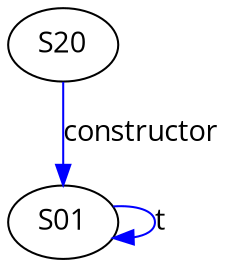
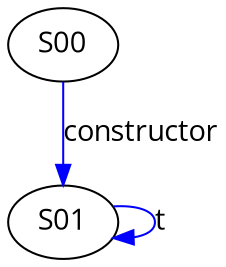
(63, 45) -> (63, 45)
